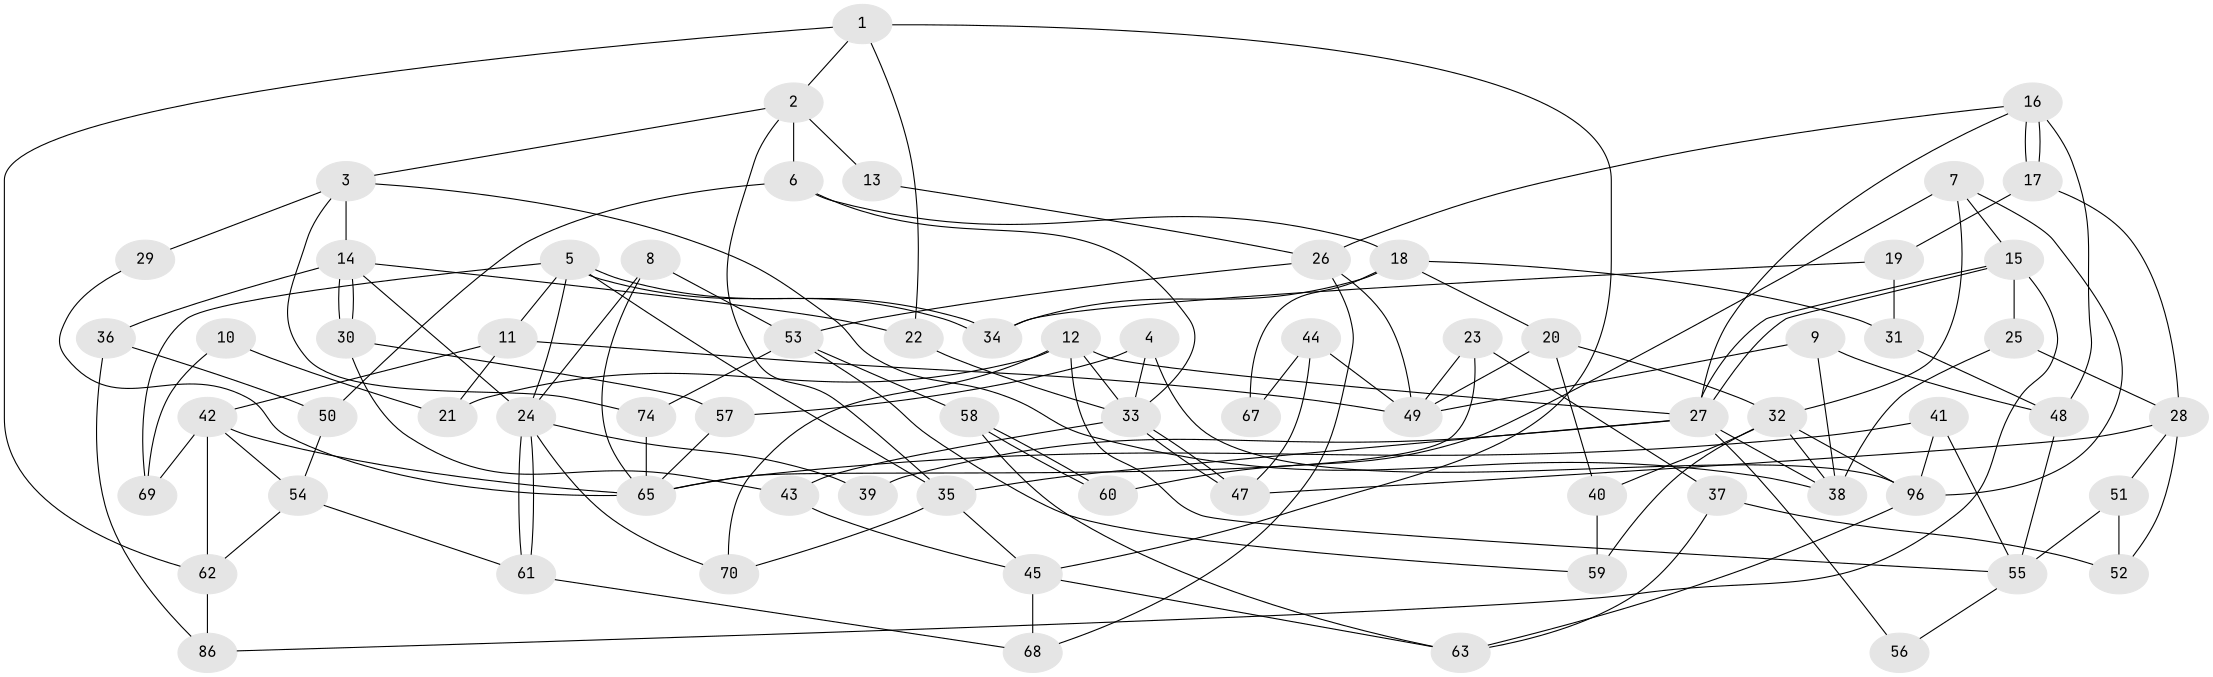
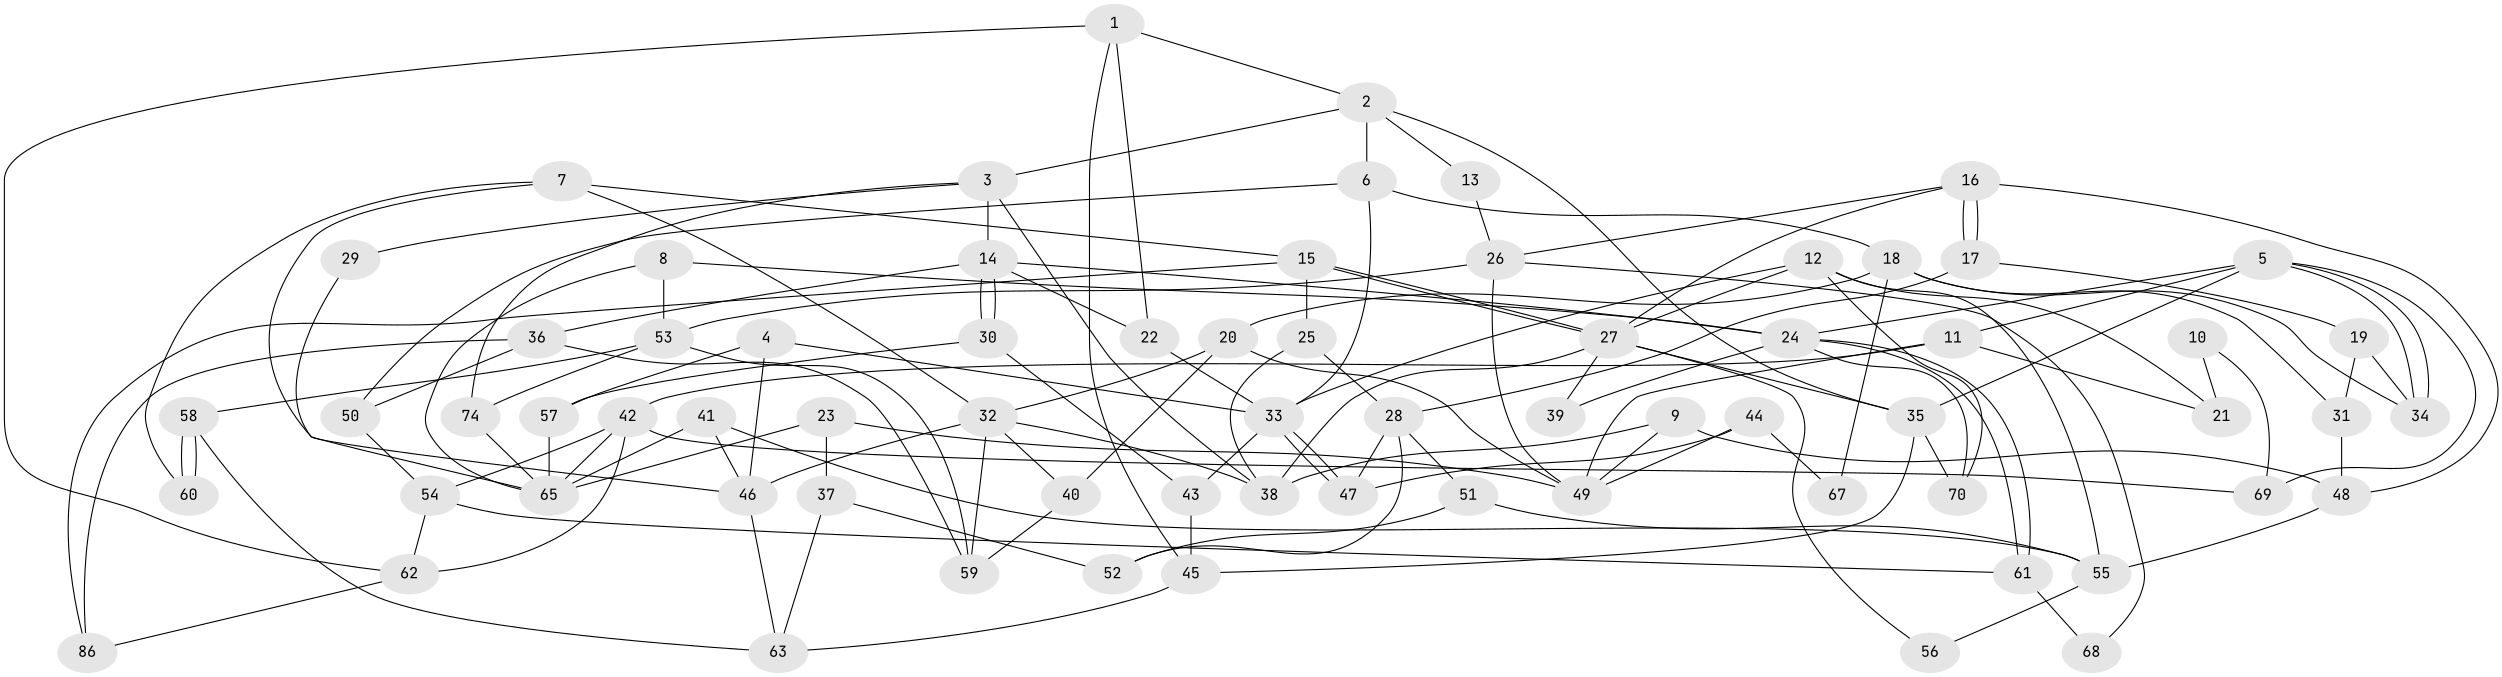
none -> (844, 385)
(1916, 496) -> (748, 496)
(1033, 614) -> none
